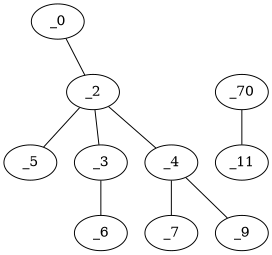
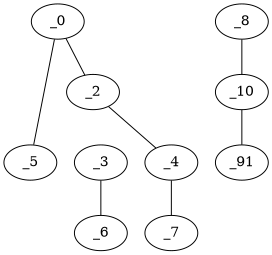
none -> (242, 22)
(242, 92) -> (242, 92)
(62, 127) -> (44, 92)
(97, 127) -> none
(242, 163) -> (242, 163)
(242, 233) -> none
